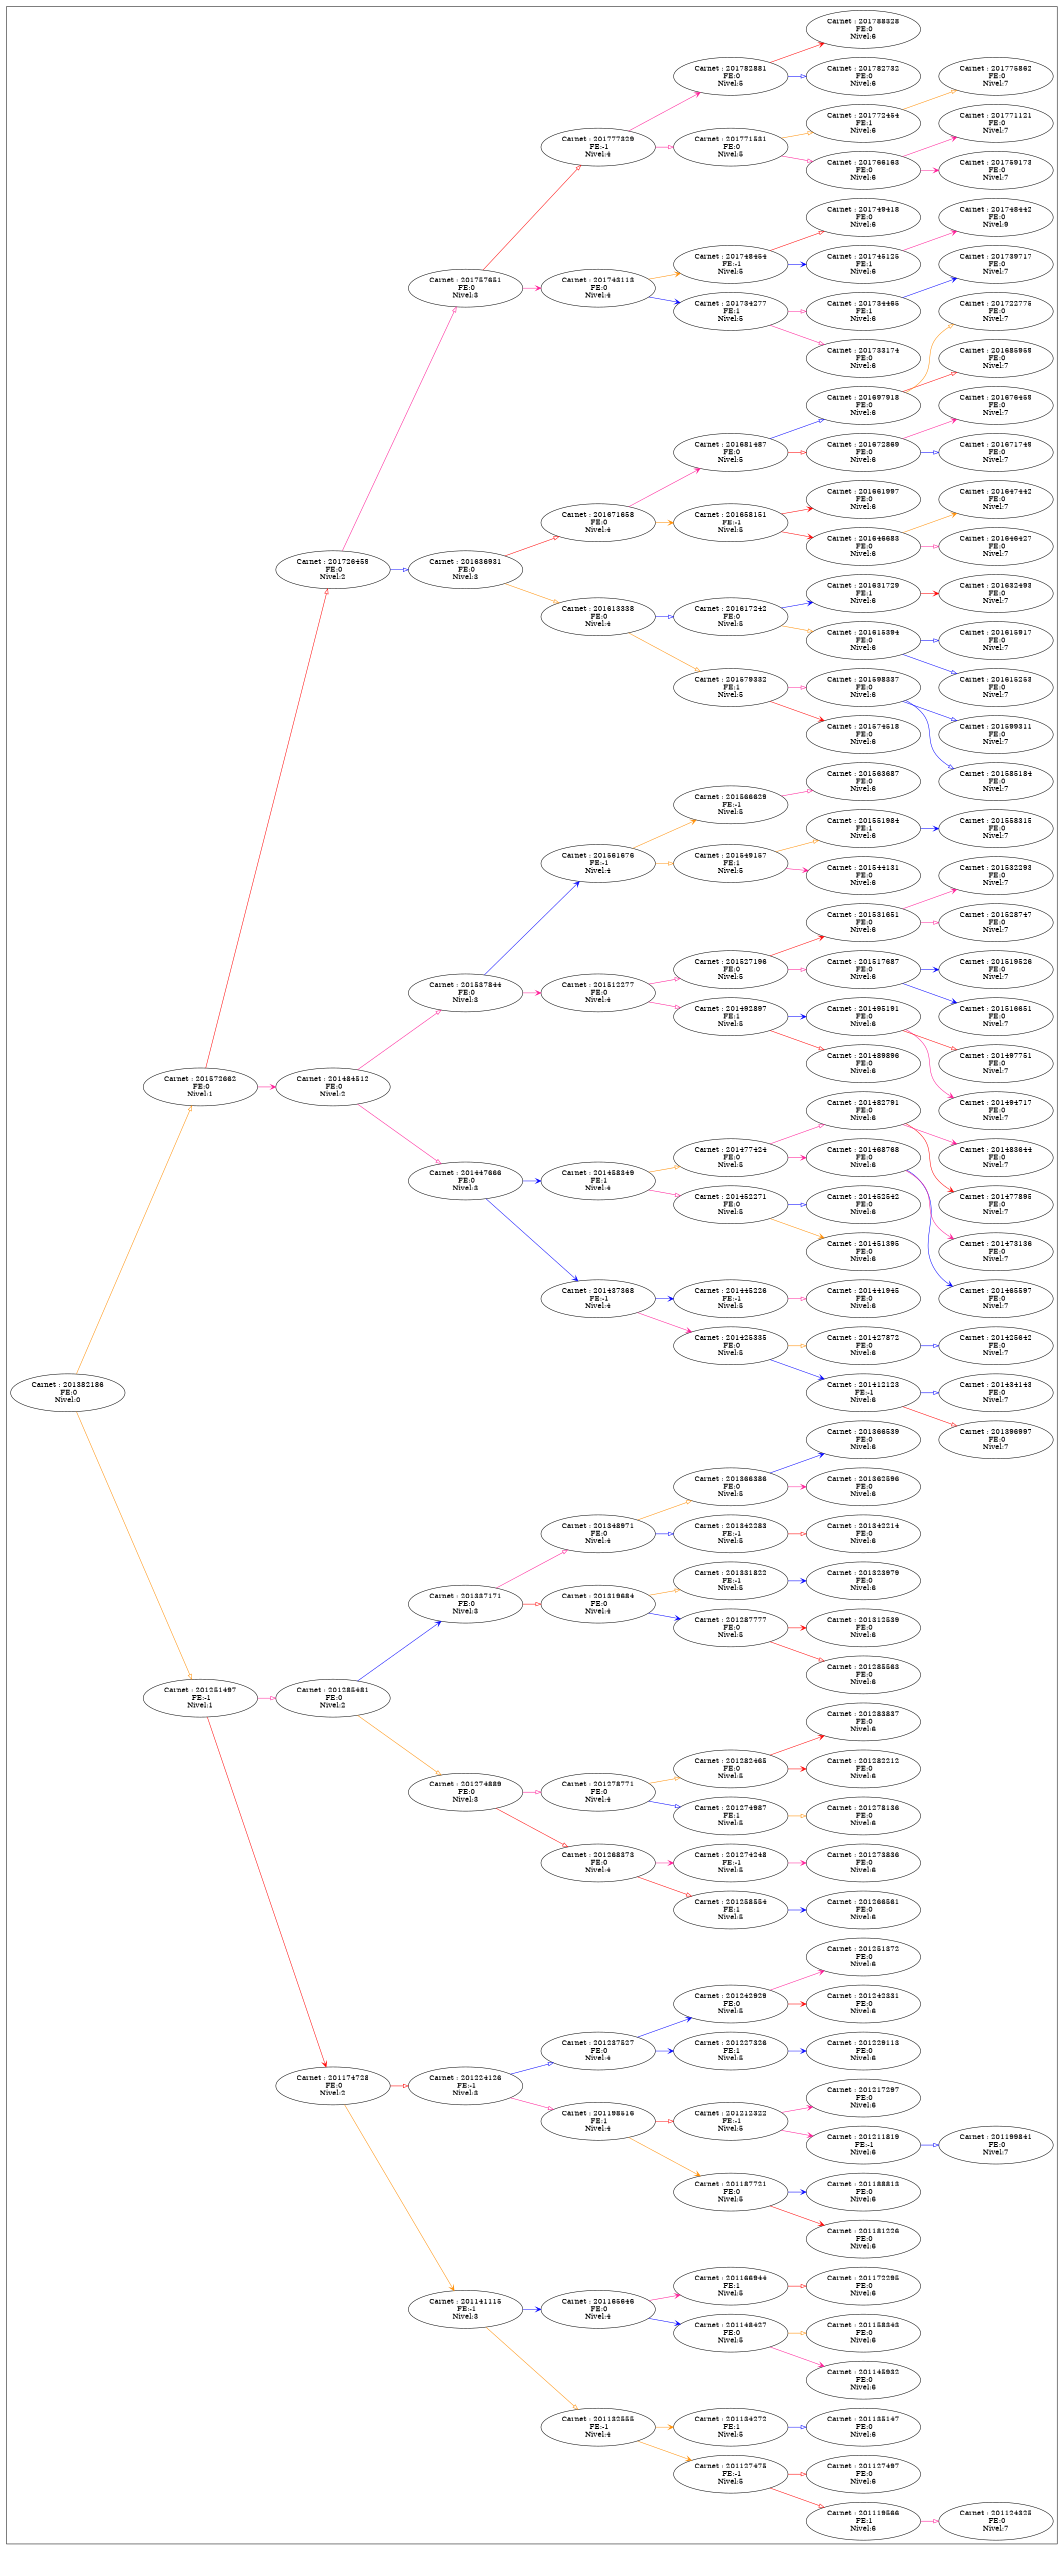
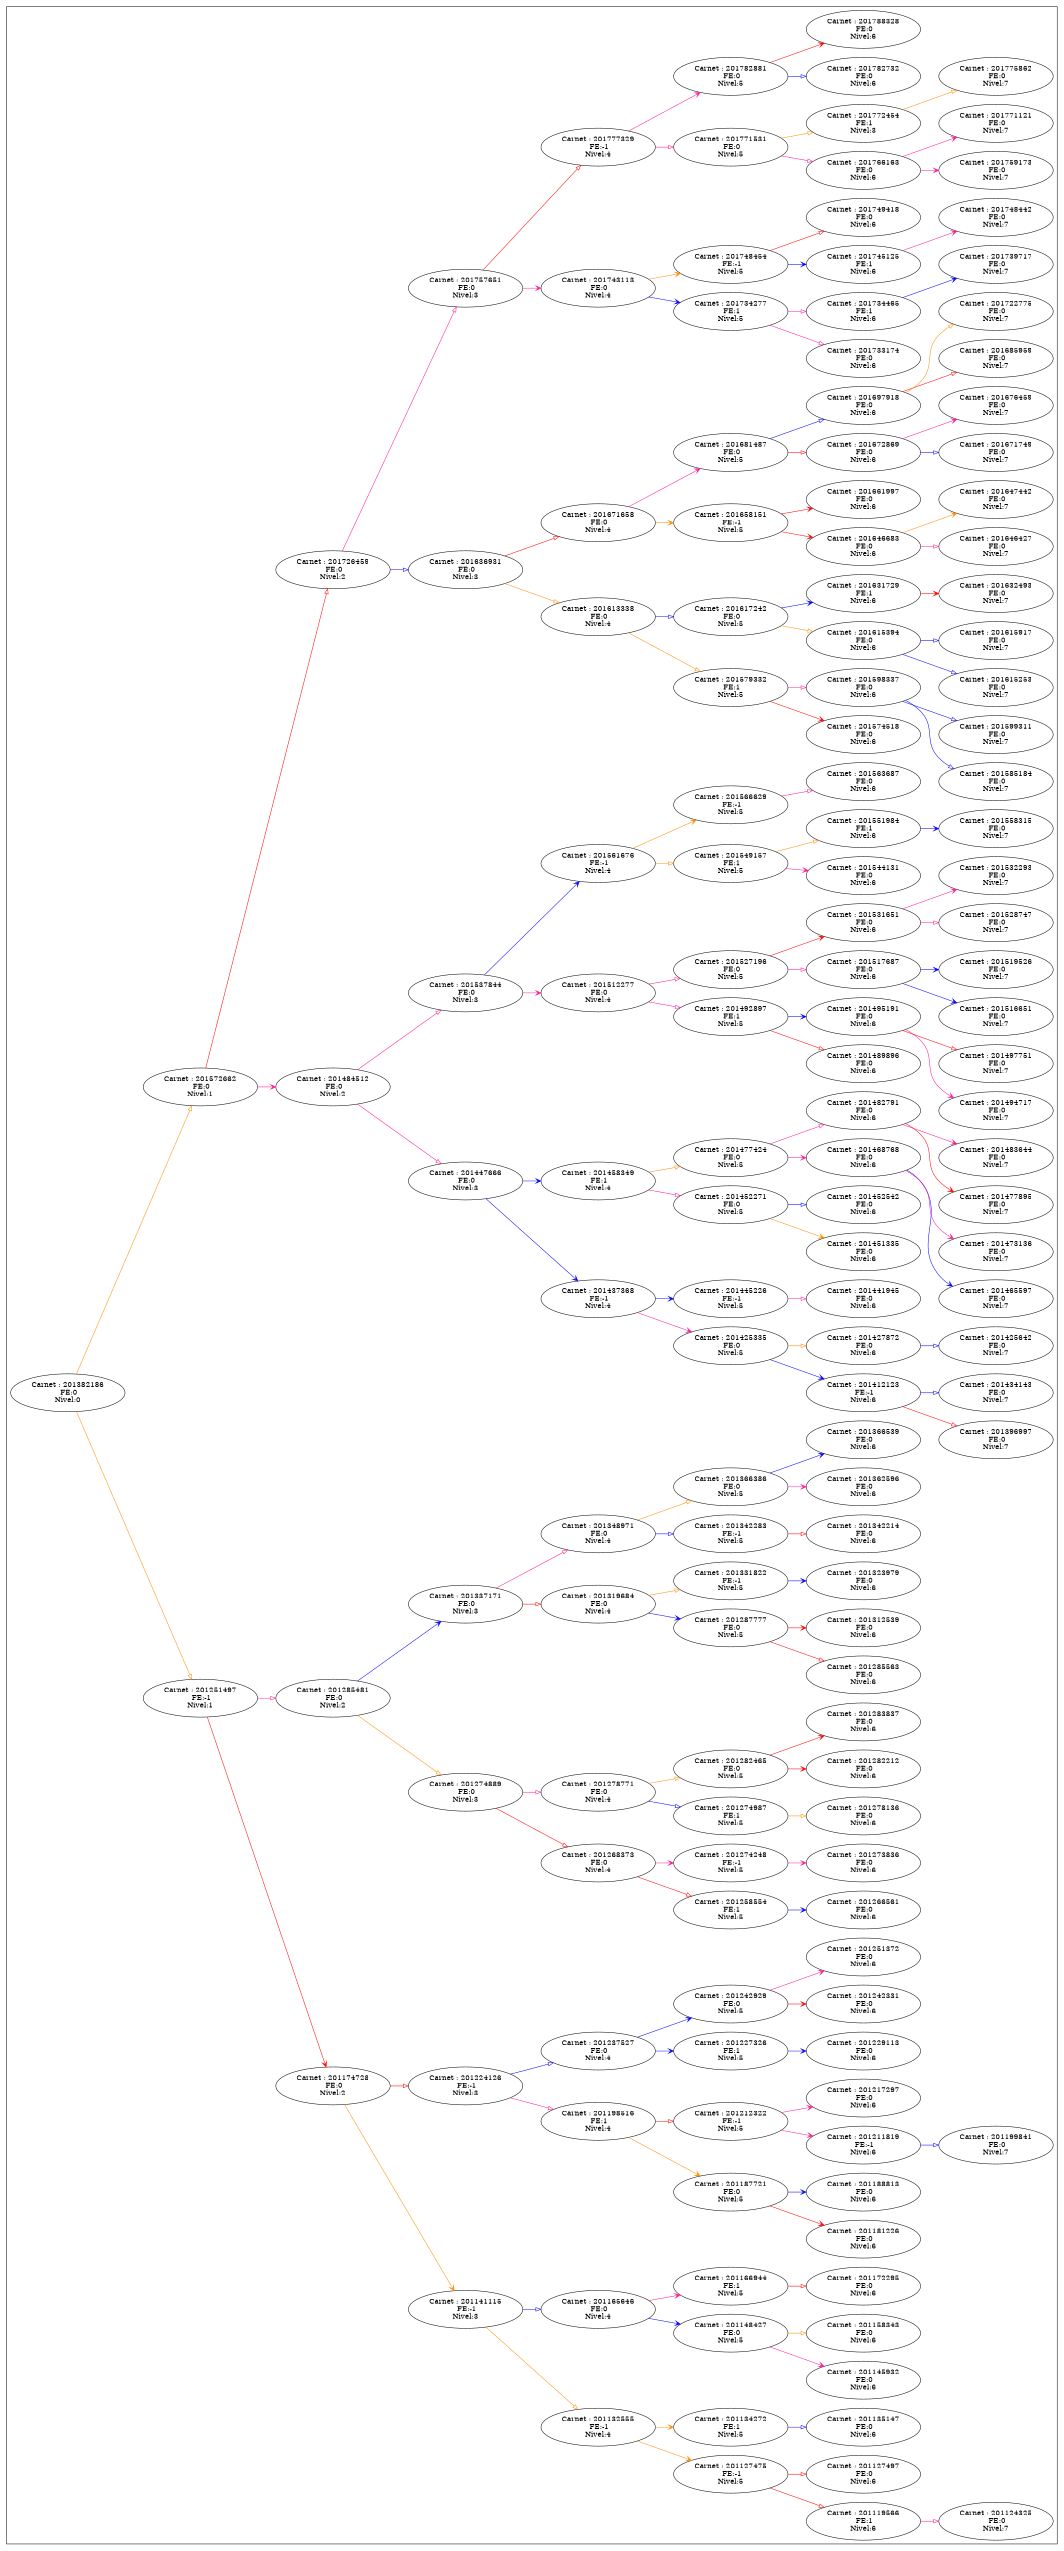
(863, 123) -> (863, 123)
(996, 217) -> (996, 217)
(863, 1252) -> (863, 1252)
(529, 2309) -> (529, 2309)
